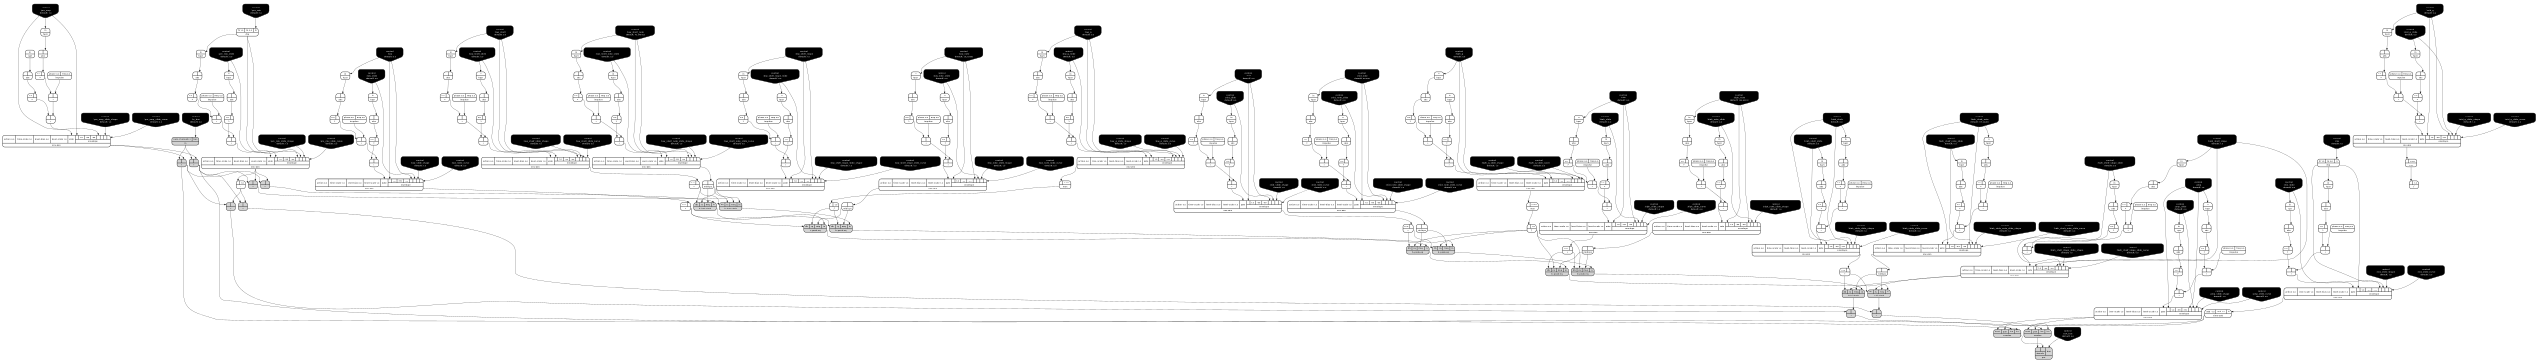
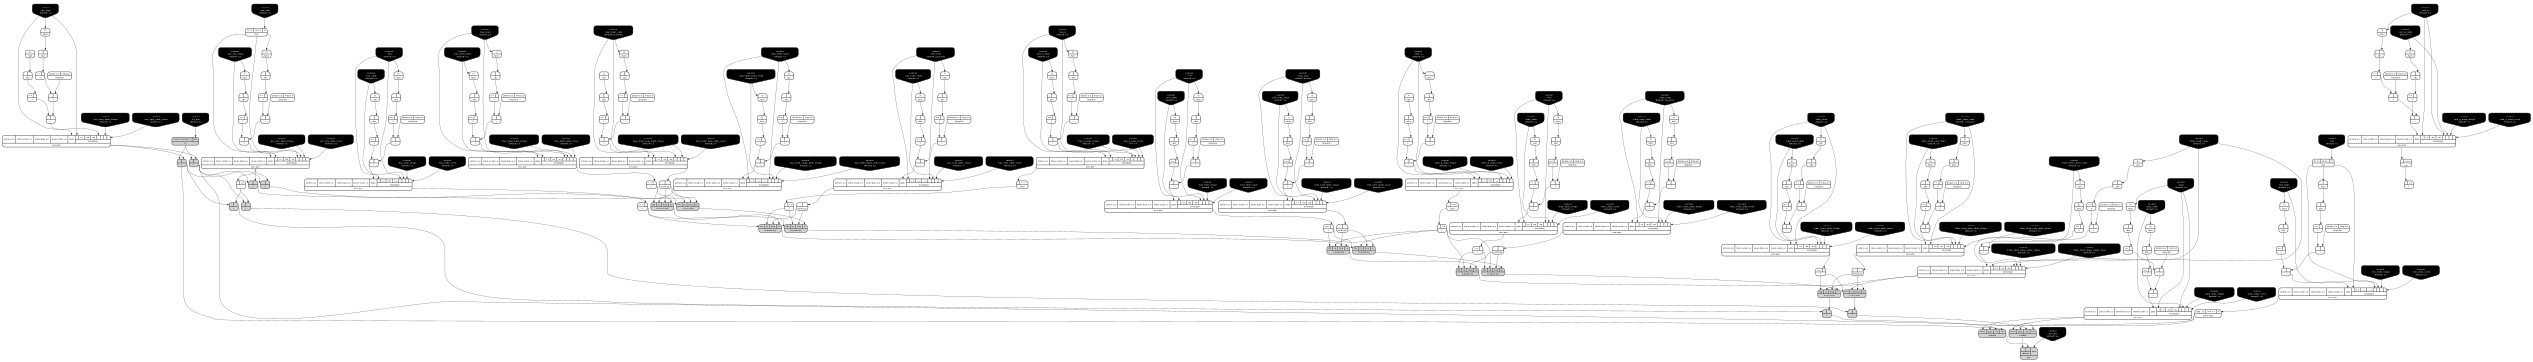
(607, 54) -> none
(1165, 141) -> (1133, 141)
none -> (1742, 207)
